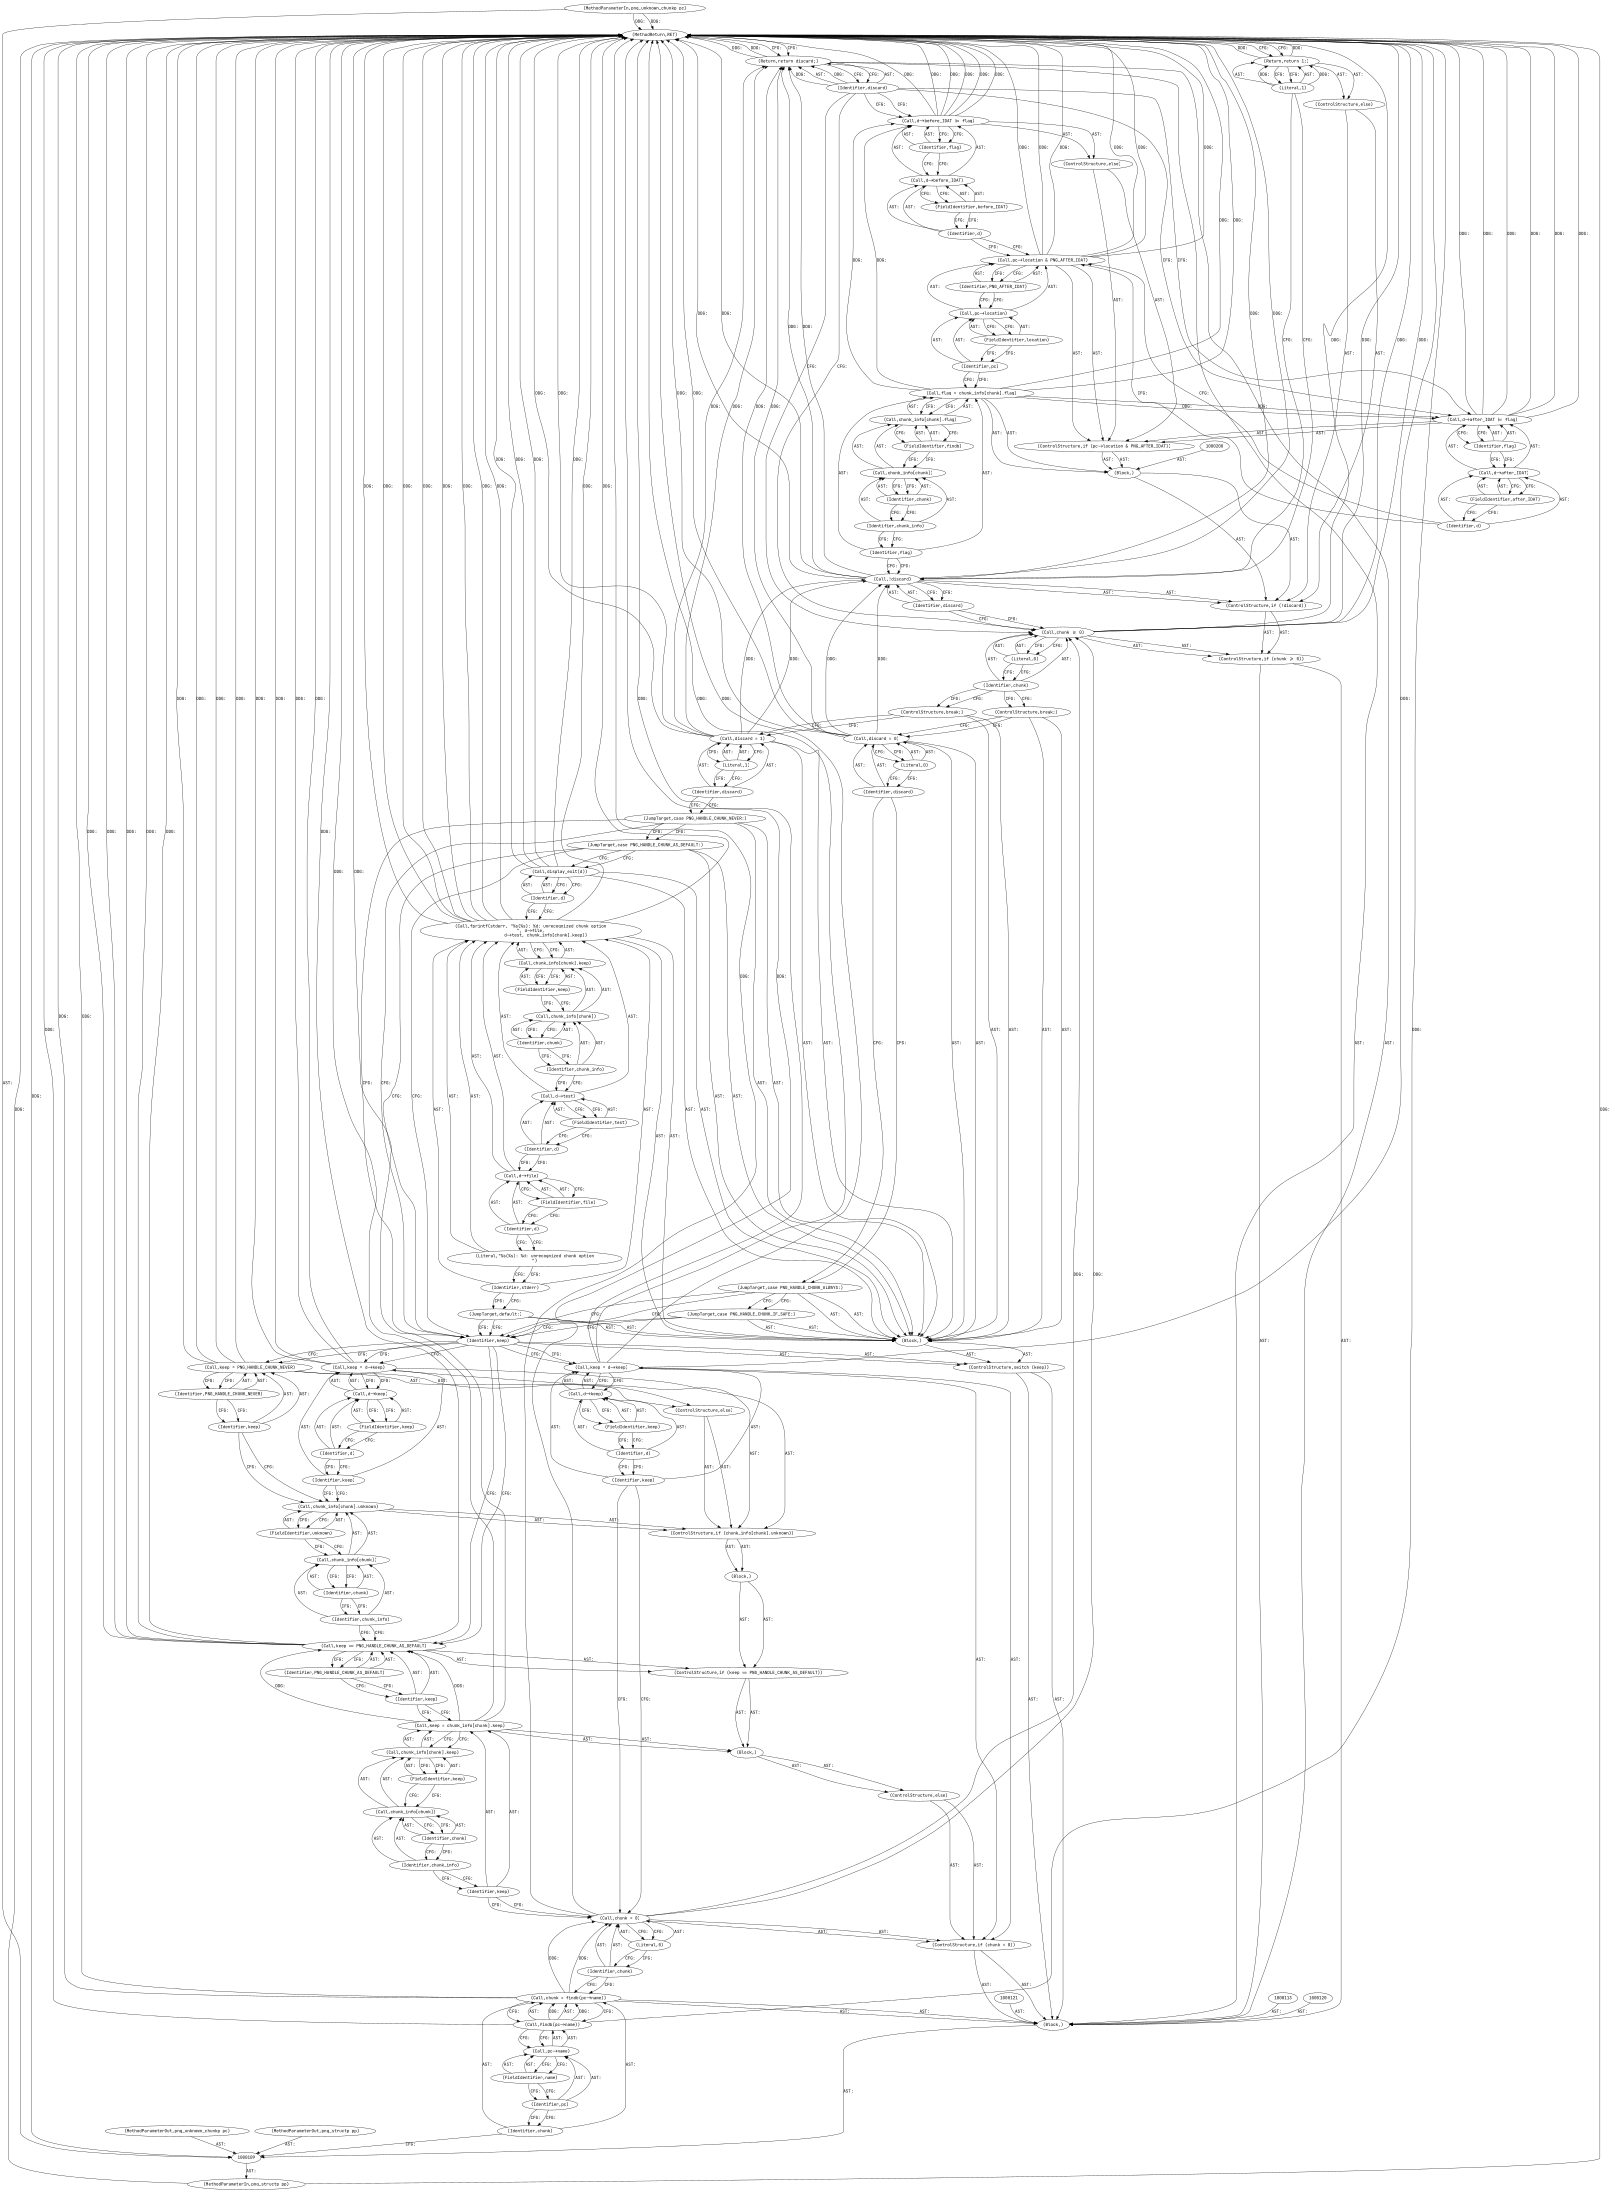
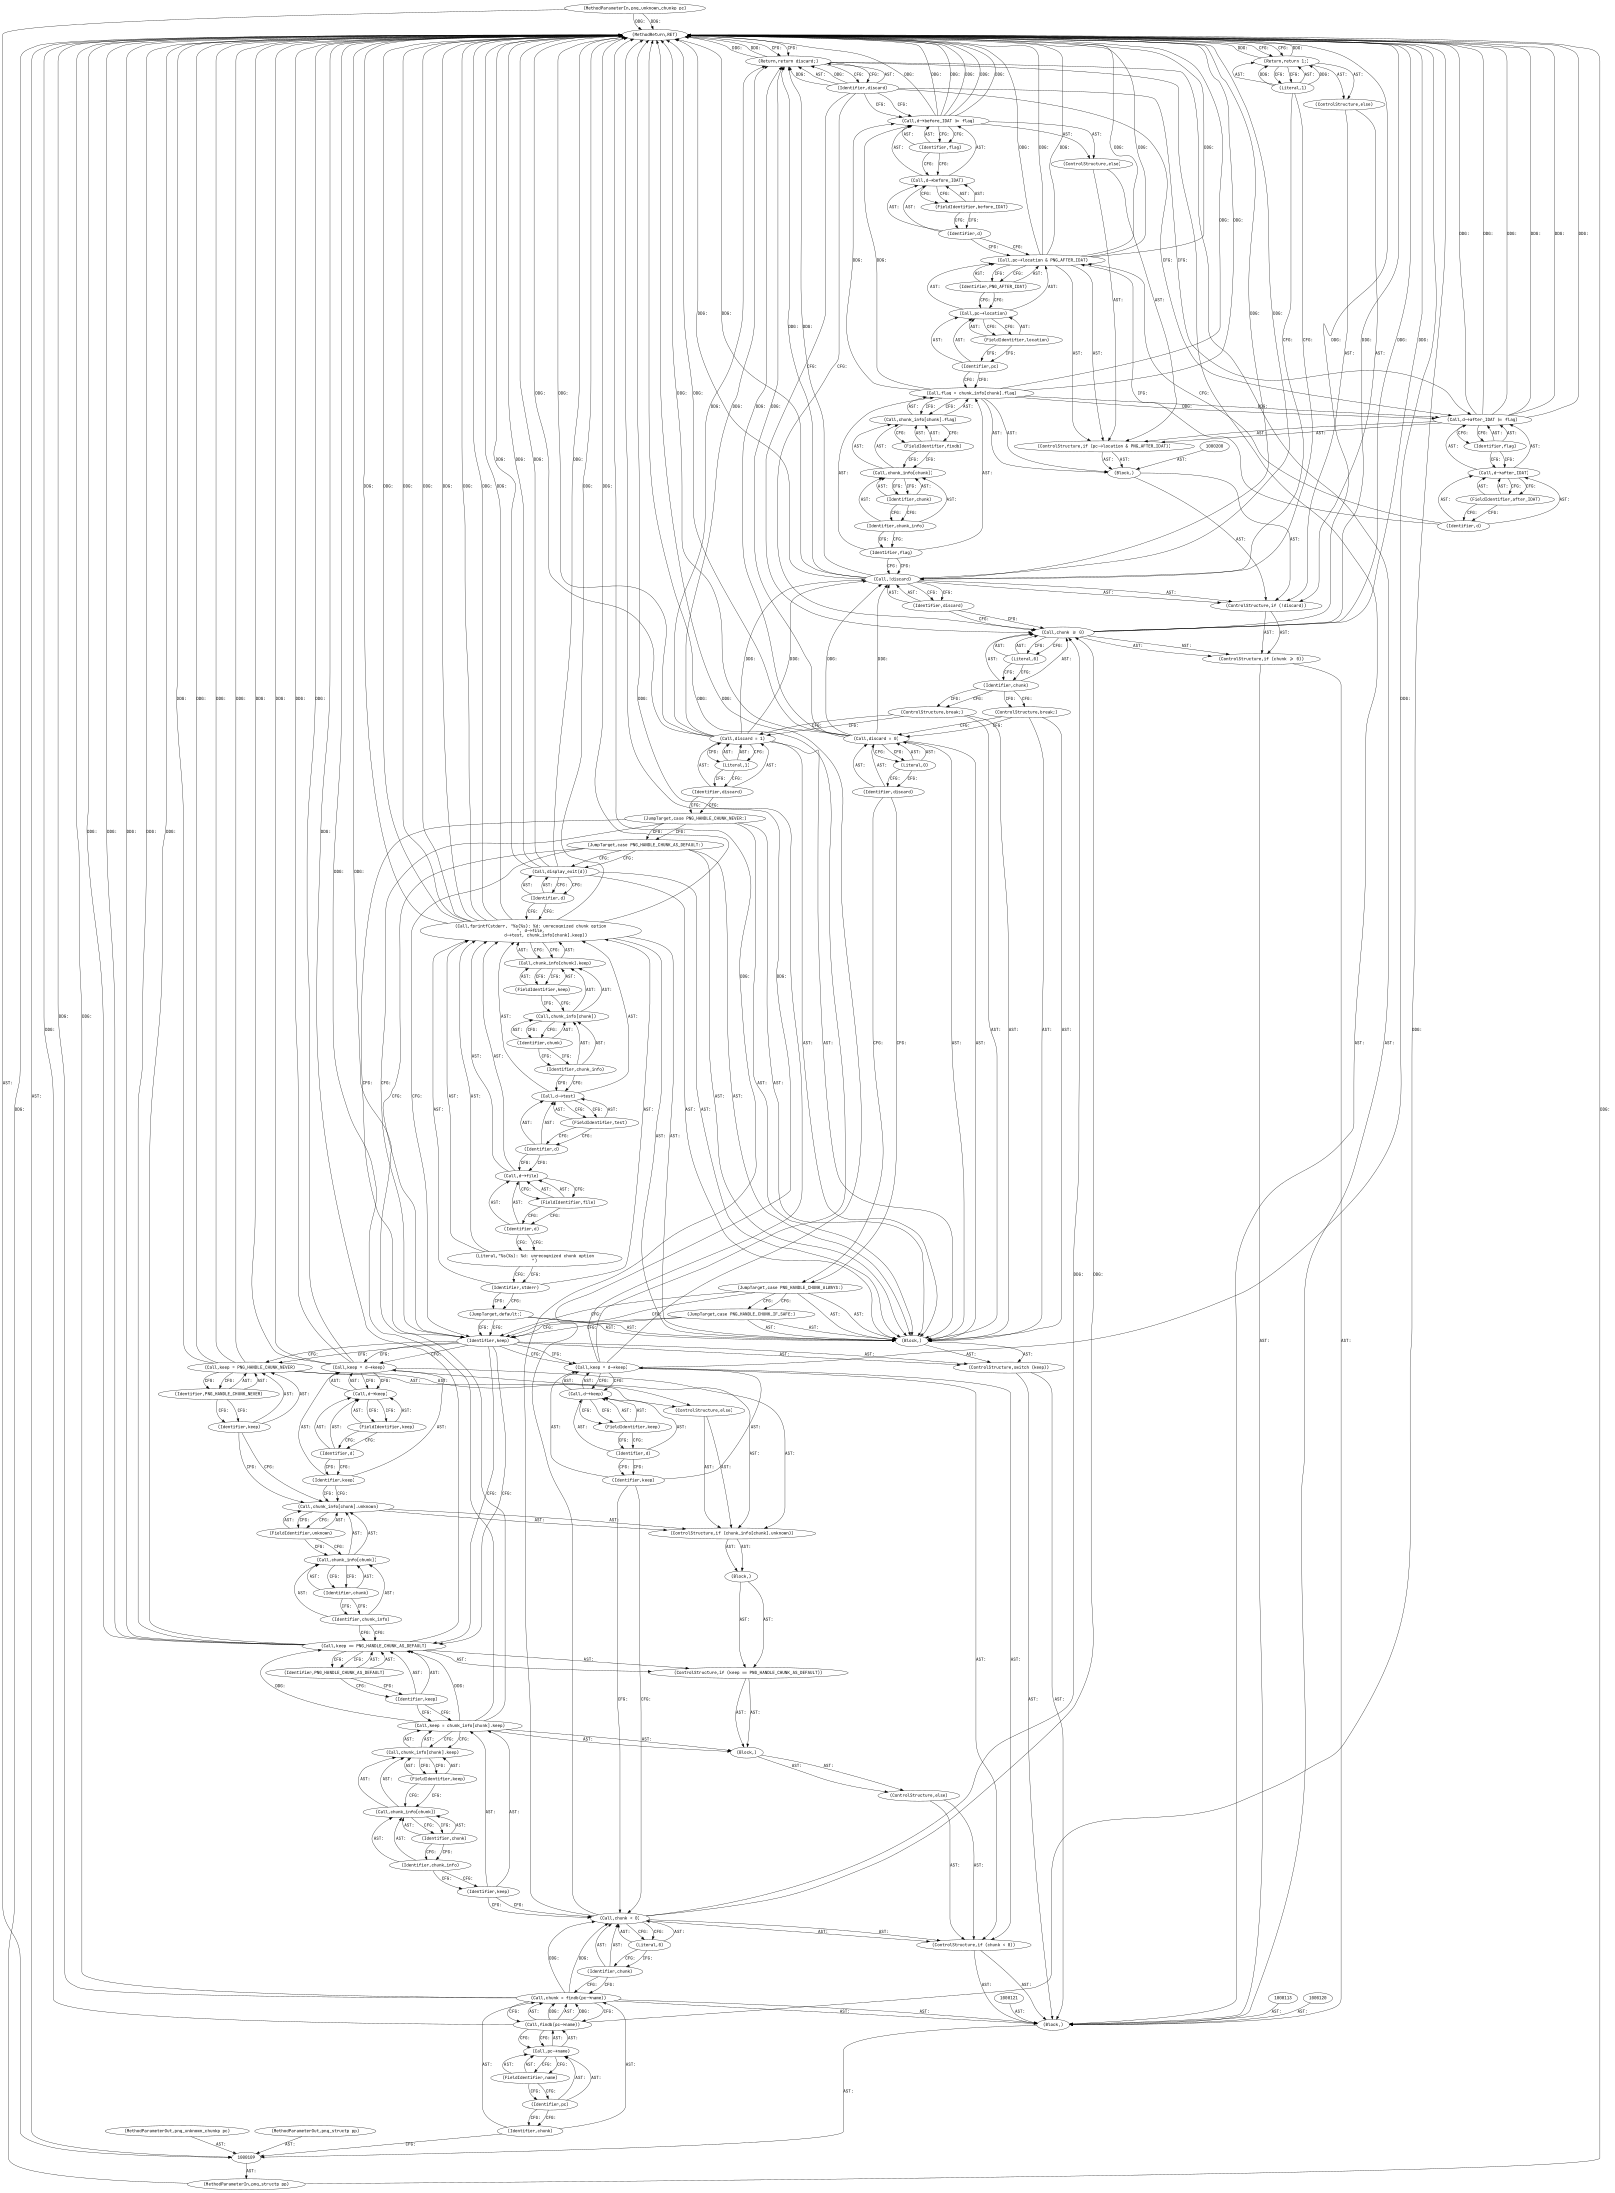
(38, 1096) -> (38, 1096)
